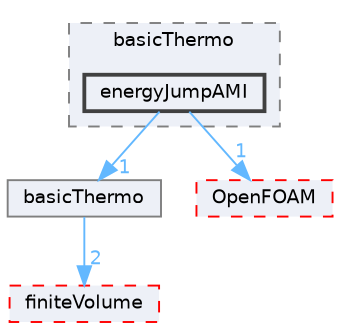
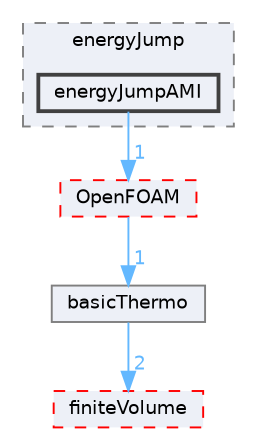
(174, 41) -> (128, 41)
(136, 138) -> (128, 242)
